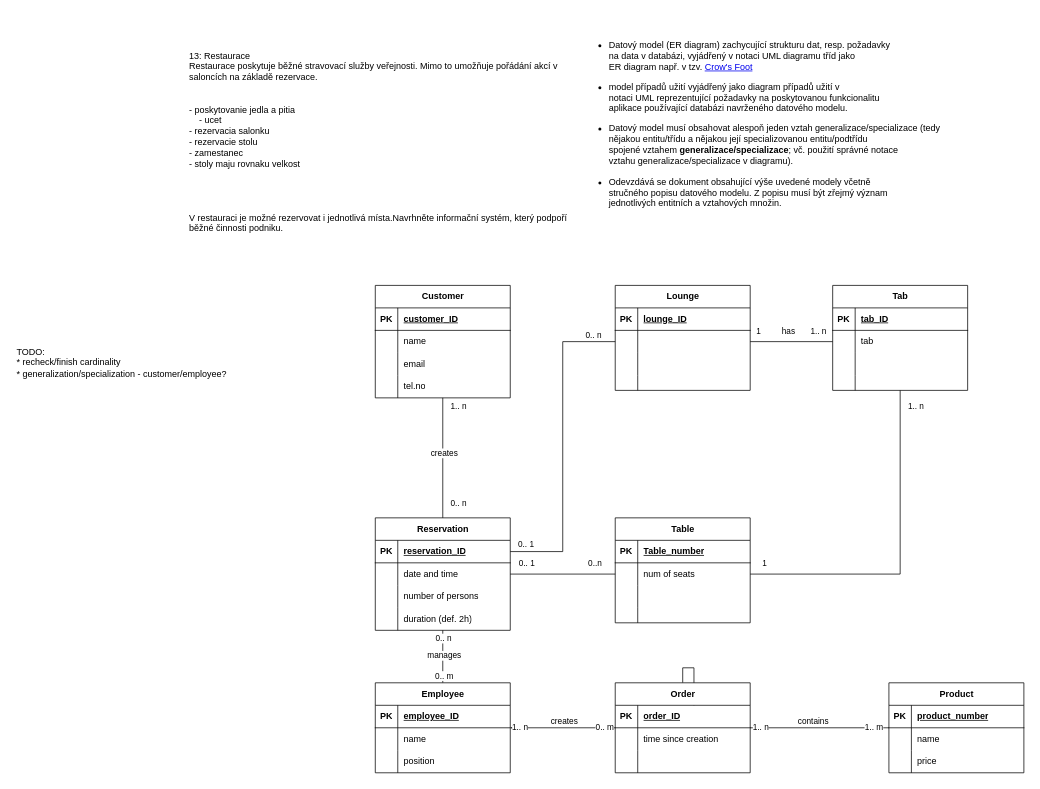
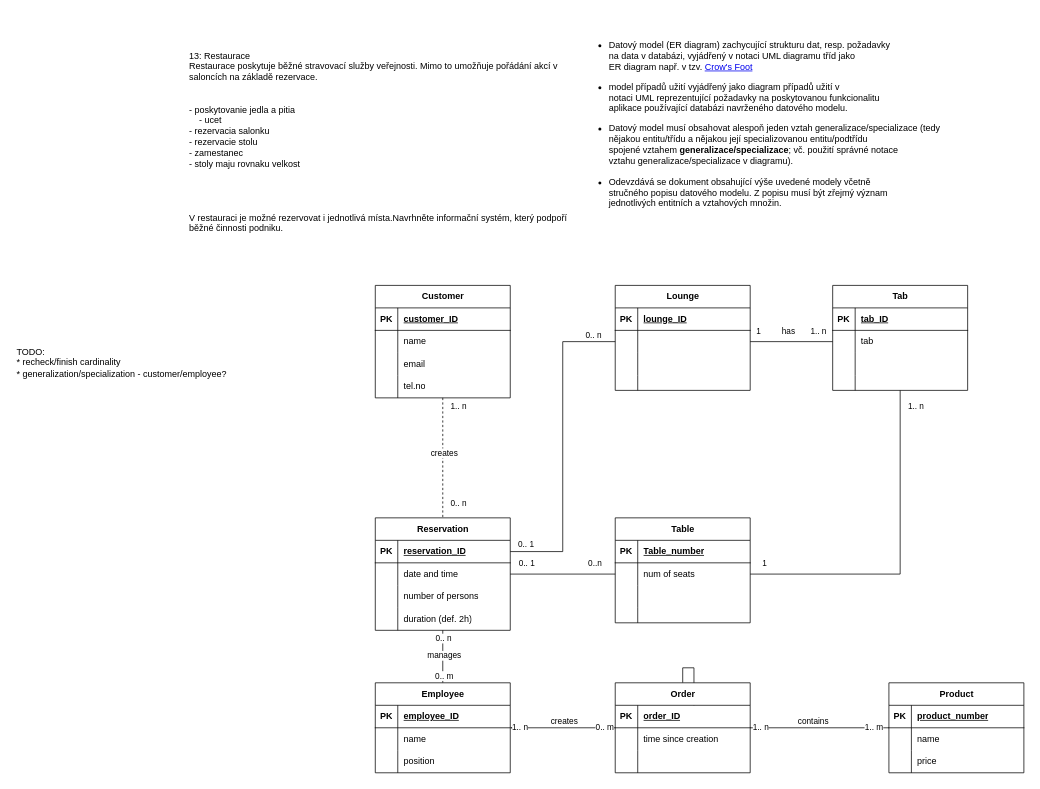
(443, 486) -> (443, 486)
